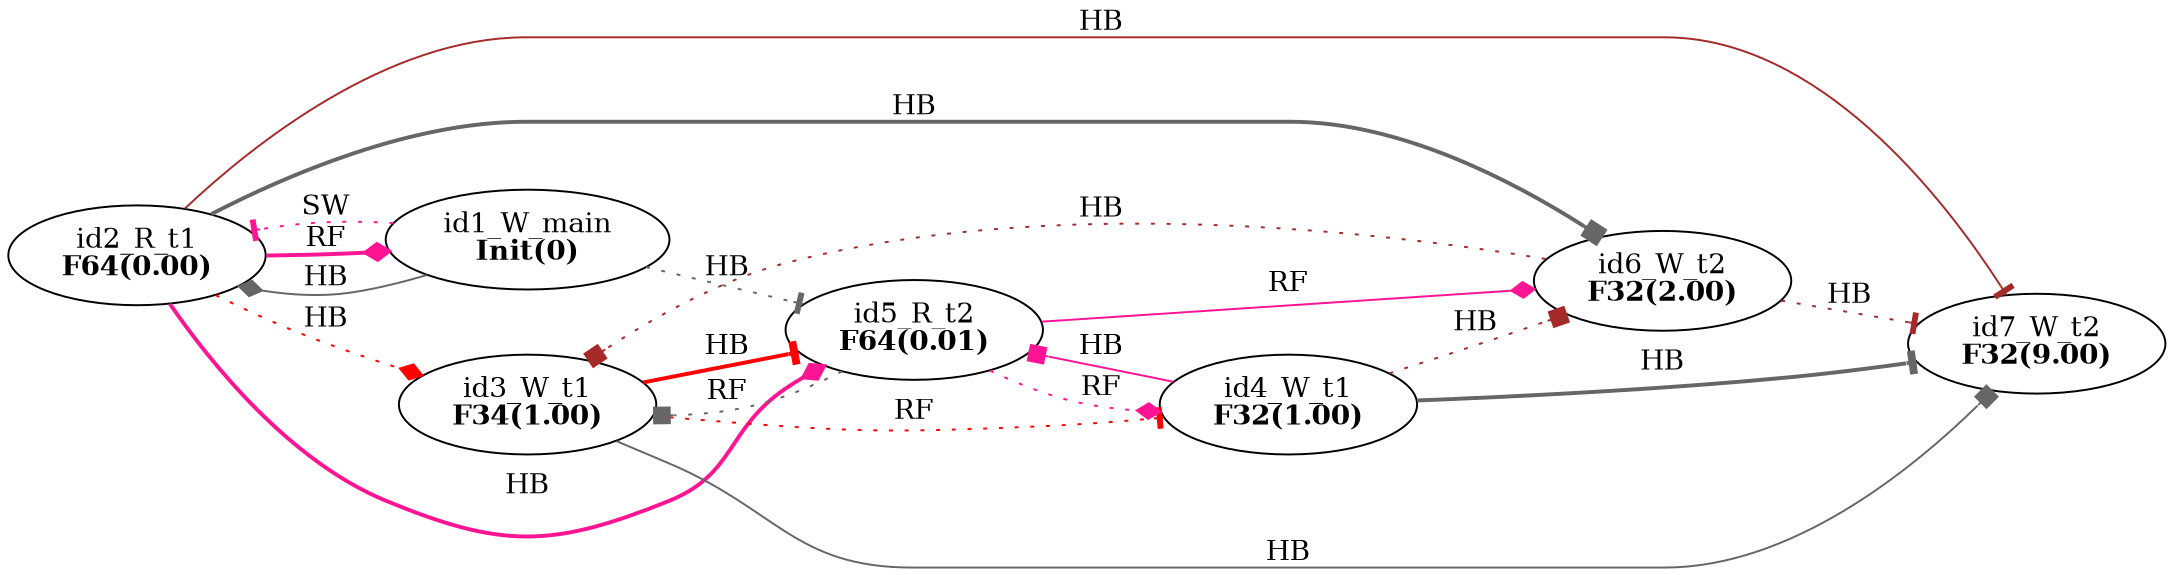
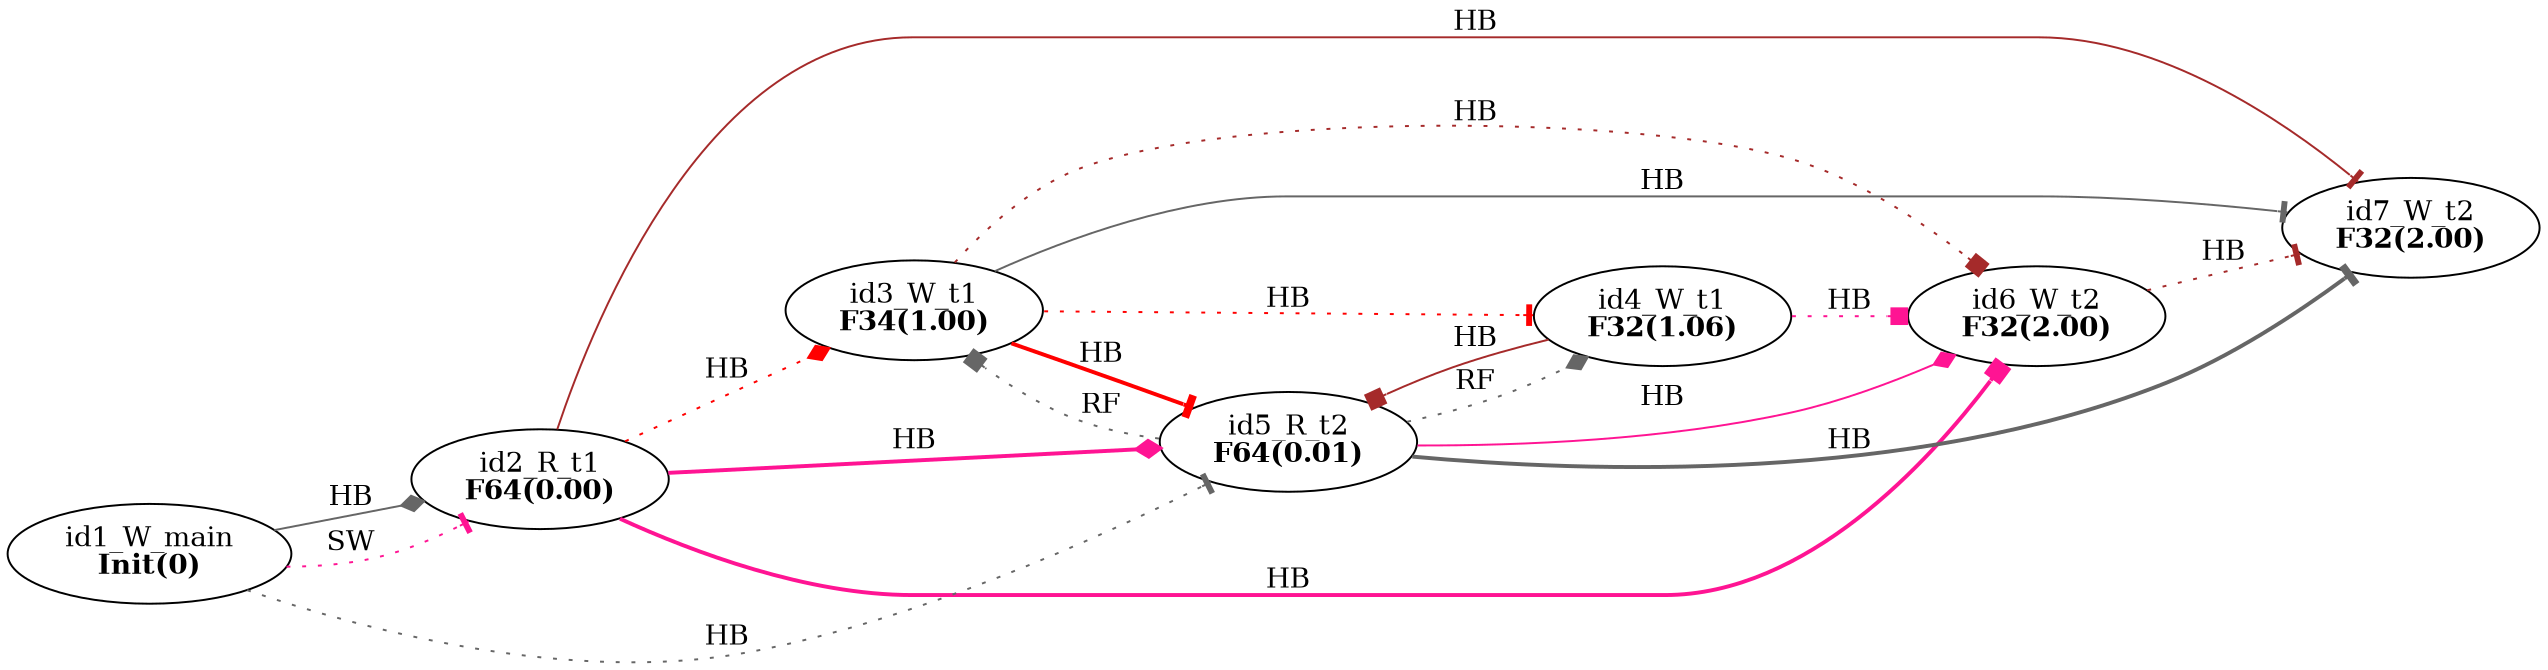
(900, 122) -> (1338, 595)
(1065, 226) -> (1458, 126)
(316, 255) -> none
(1288, 284) -> (1663, 398)
(1469, 348) -> (1839, 316)
(2037, 355) -> (2411, 240)
(1111, 369) -> (1466, 363)
(1662, 388) -> (1897, 450)
(1061, 398) -> (1489, 400)
(914, 411) -> (1288, 299)
(1288, 416) -> (1663, 328)
(1306, 568) -> (1631, 196)
